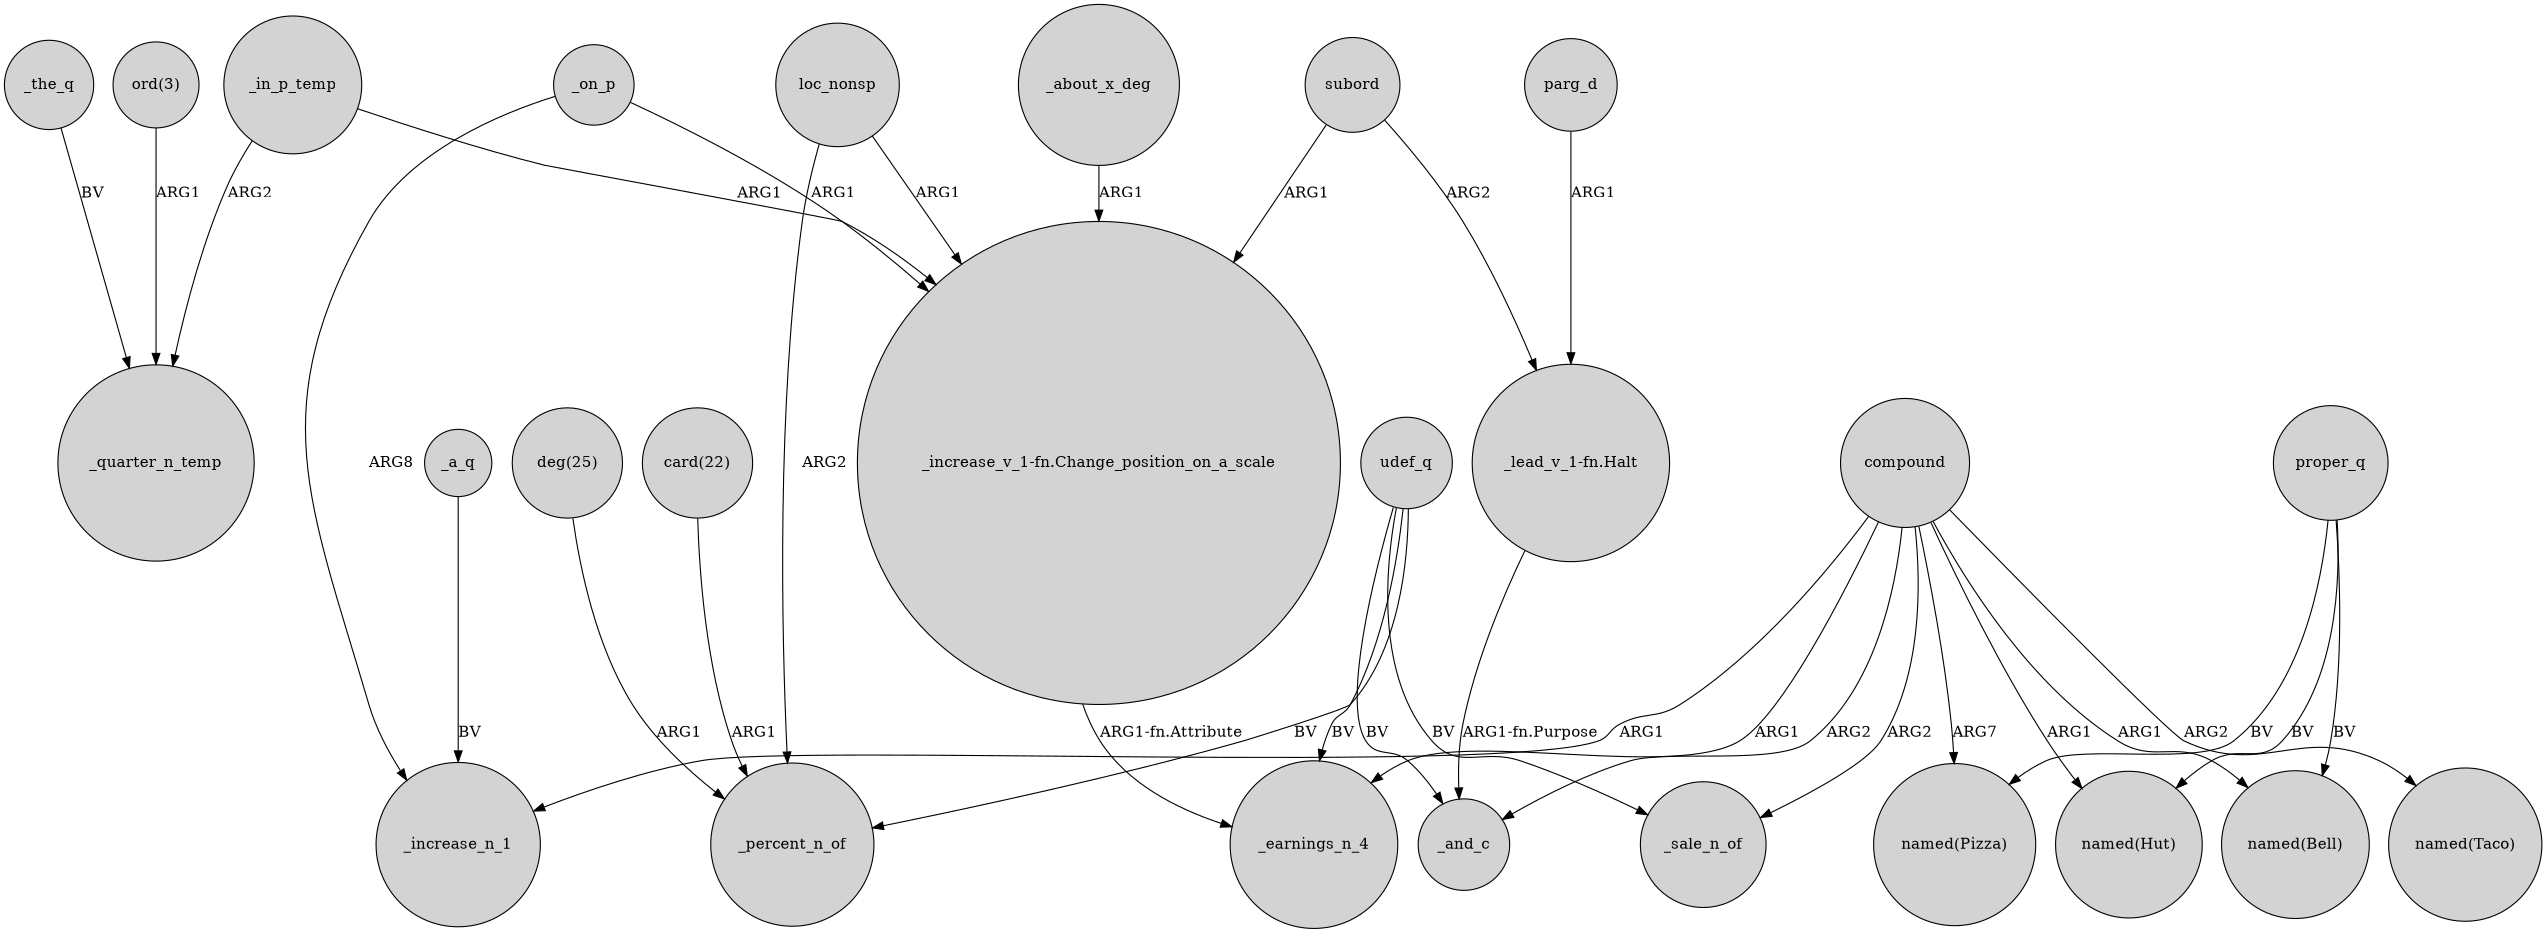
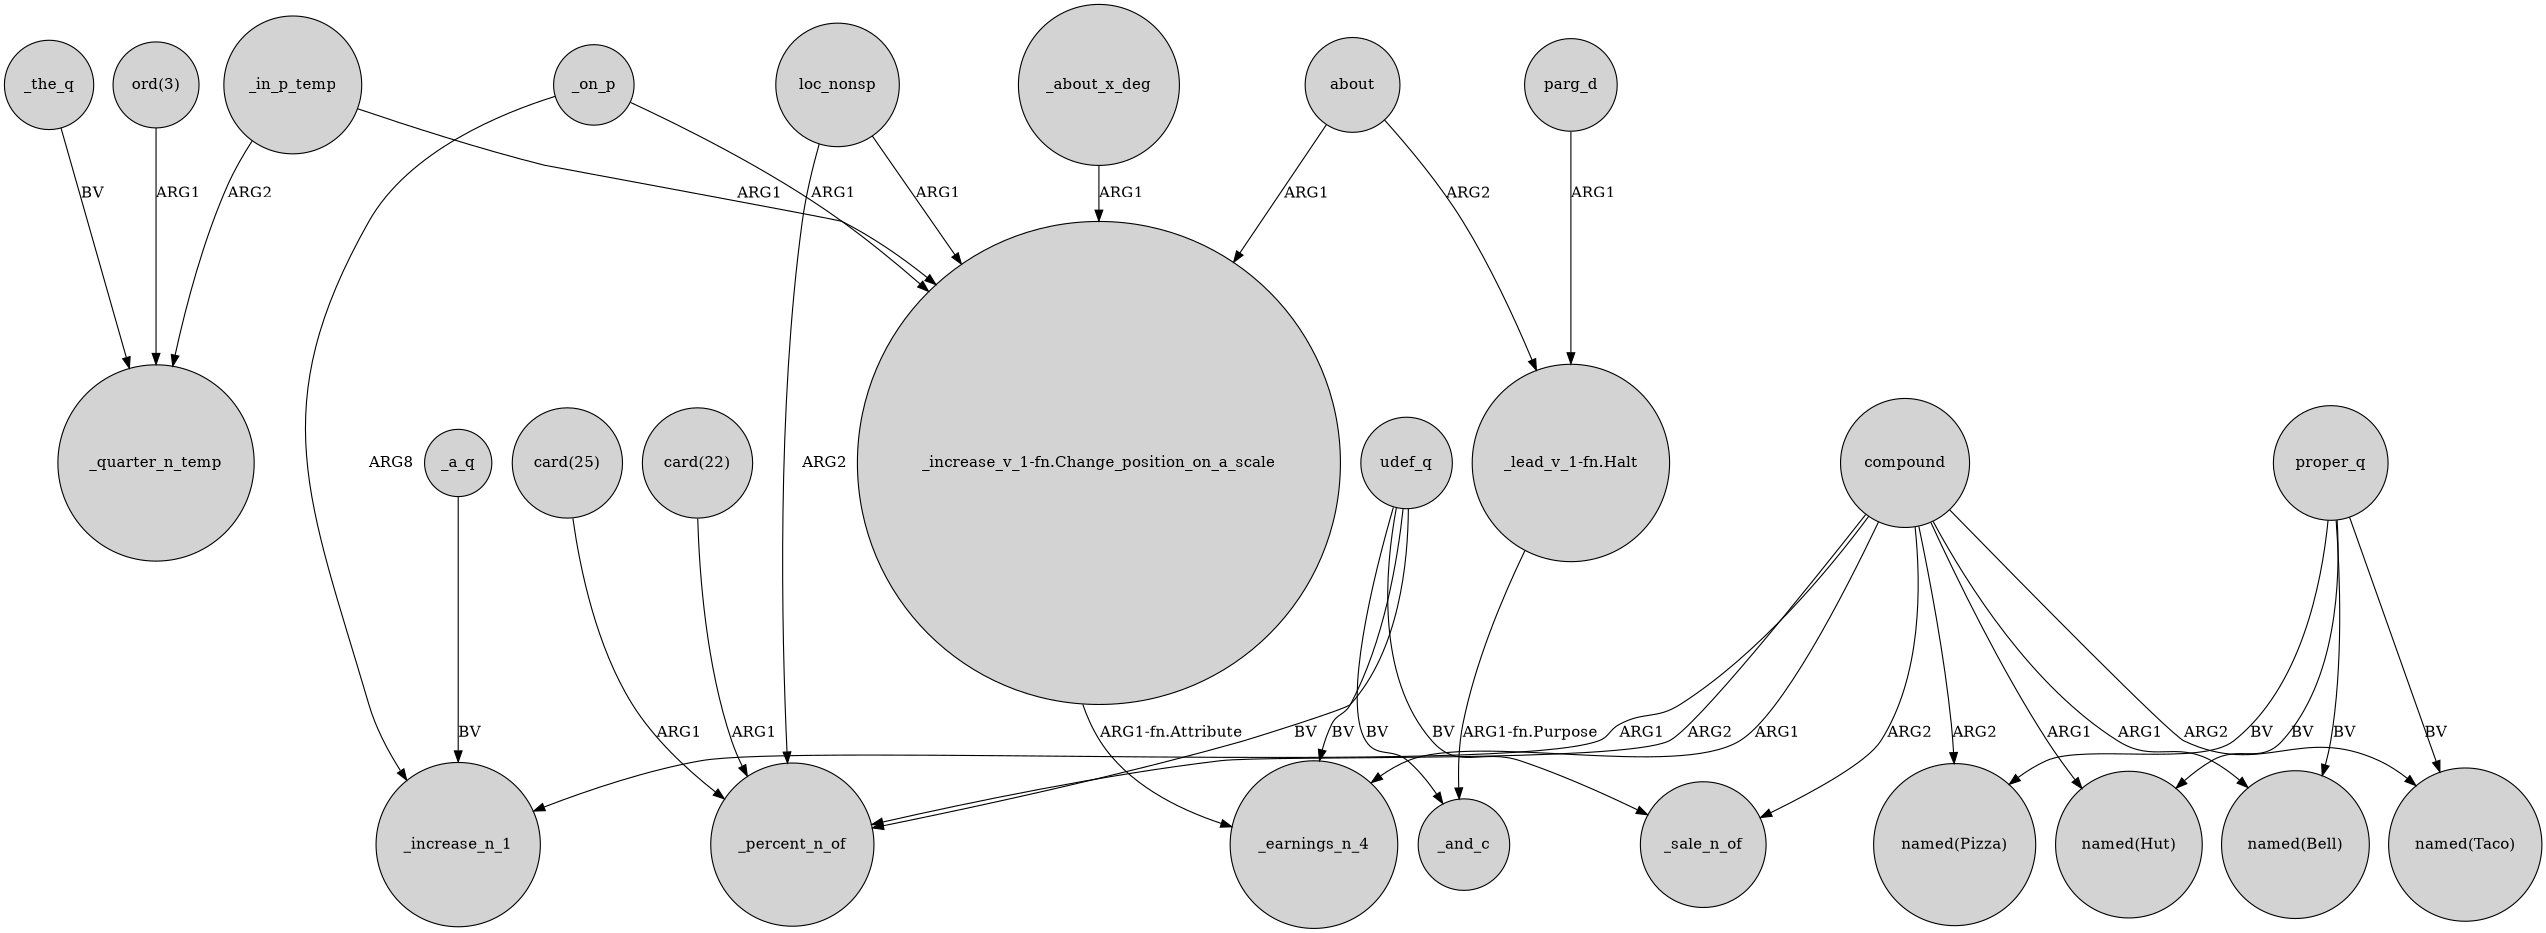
(1353, 85) -> (1353, 85)
(567, 463) -> (567, 463)
none -> (2393, 639)
(1975, 733) -> (1975, 733)
(1775, 753) -> (1642, 747)
